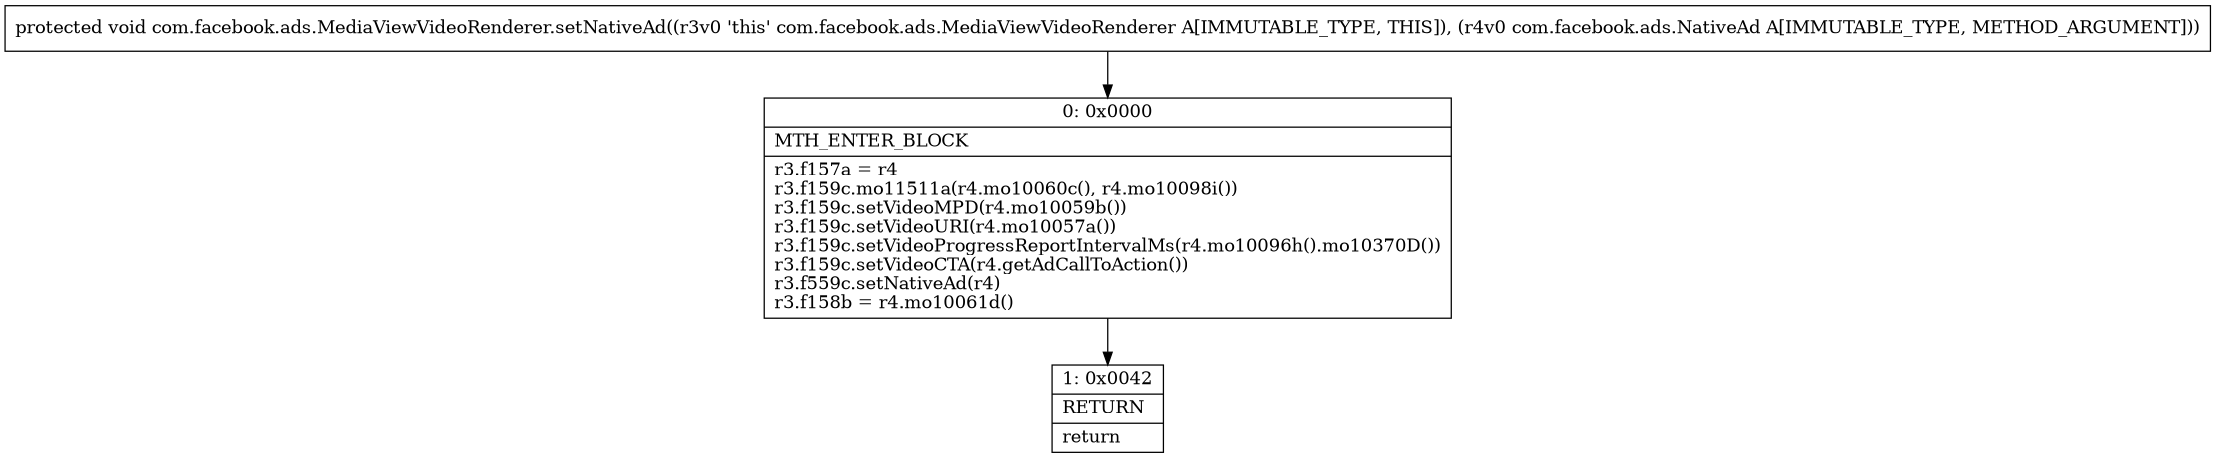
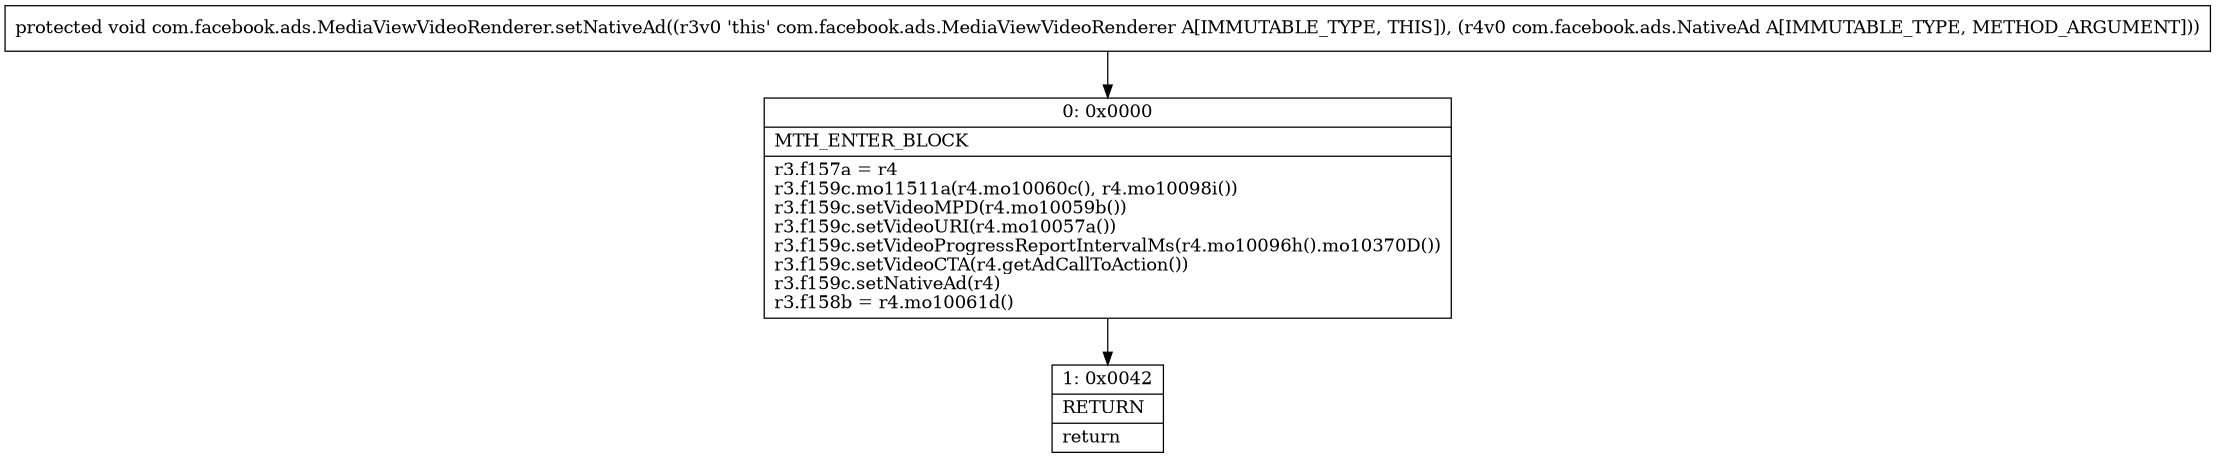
(888, 284) -> (888, 284)
